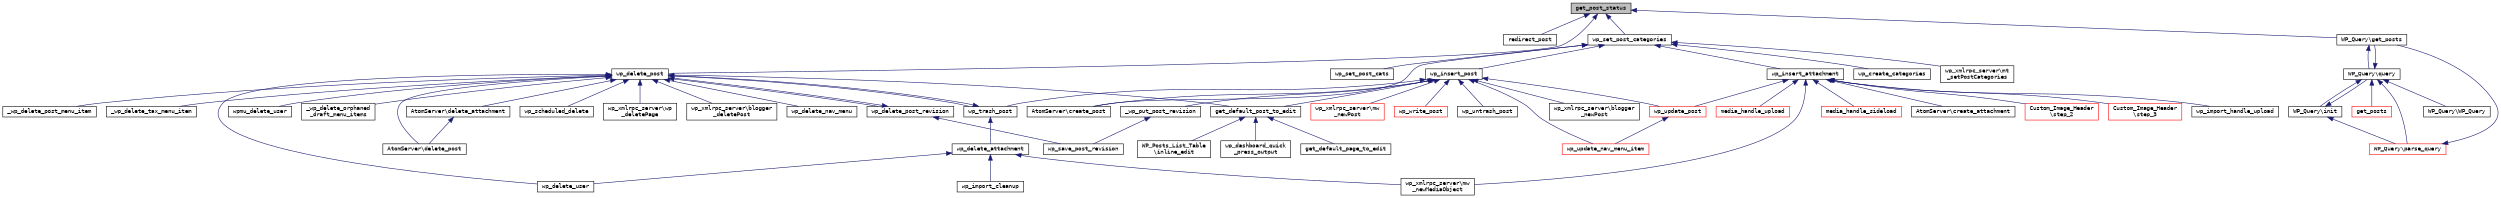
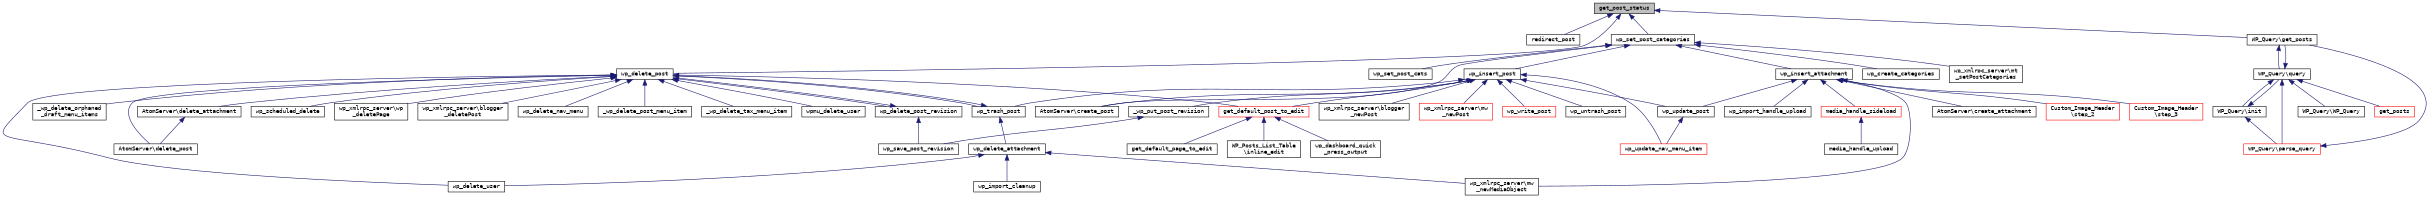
(1777, 95) -> (1861, 133)
(1256, 112) -> (1264, 112)
(1678, 112) -> (1686, 112)
(1753, 112) -> (1861, 149)
